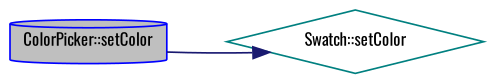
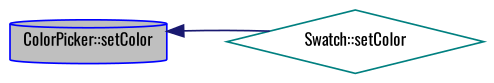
(210, 53) -> (227, 30)
